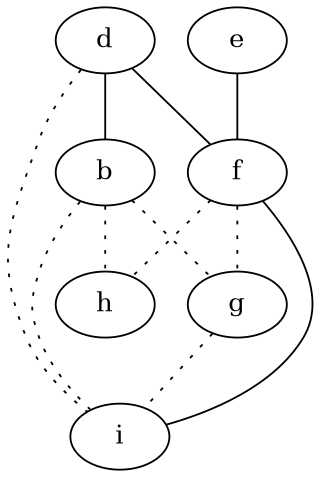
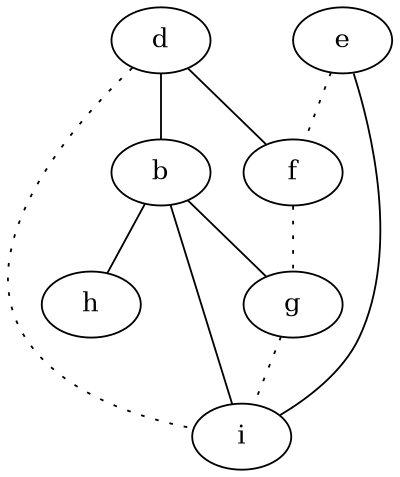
(237, 107) -> (318, 106)
(163, 231) -> (227, 238)
(179, 231) -> none
(105, 239) -> (126, 239)
(32, 308) -> (201, 305)
(299, 343) -> (379, 262)
